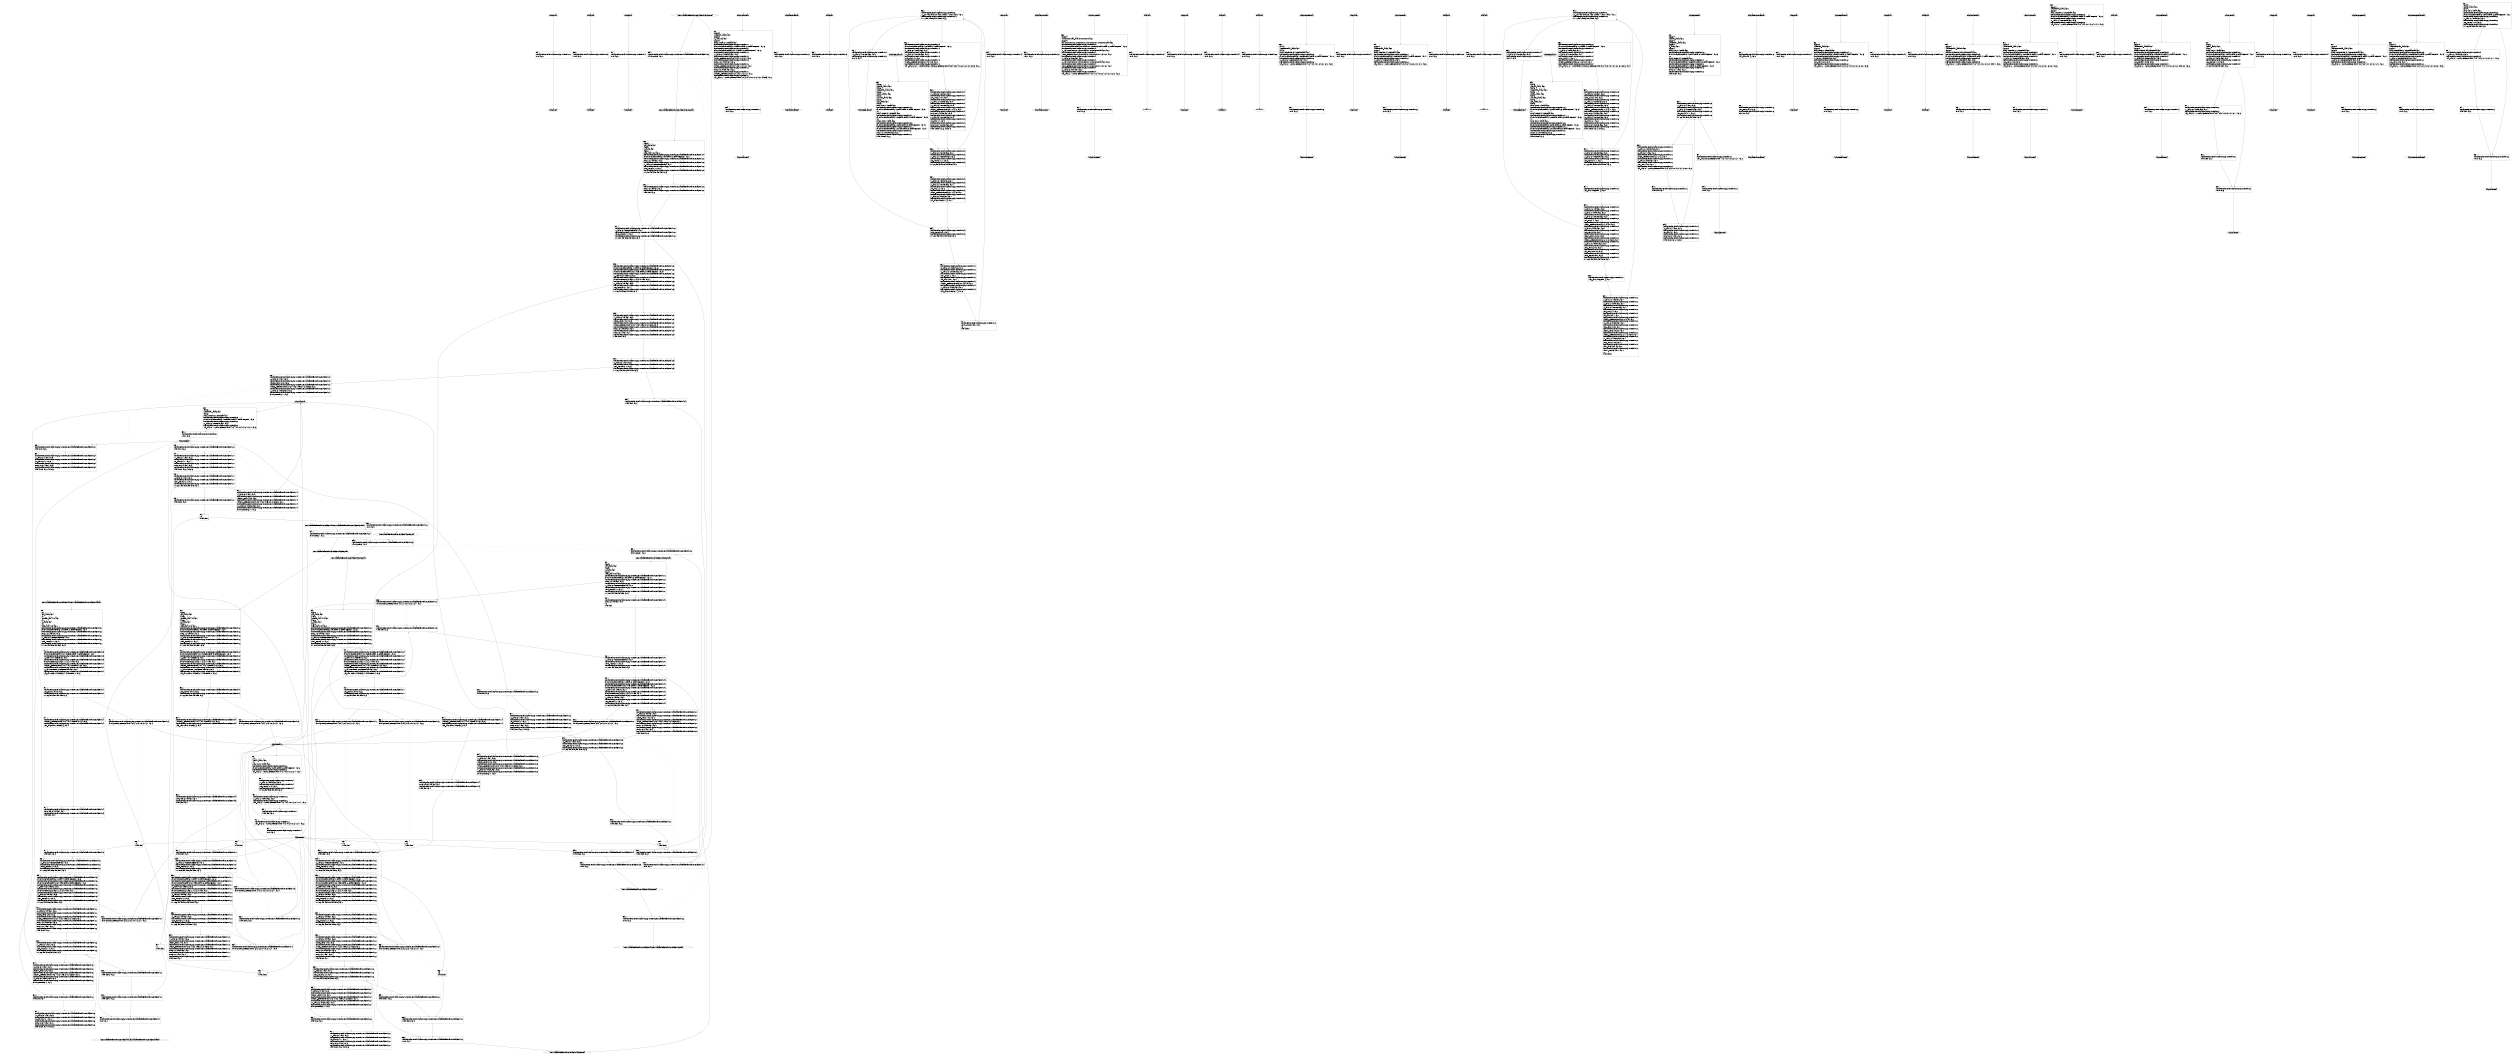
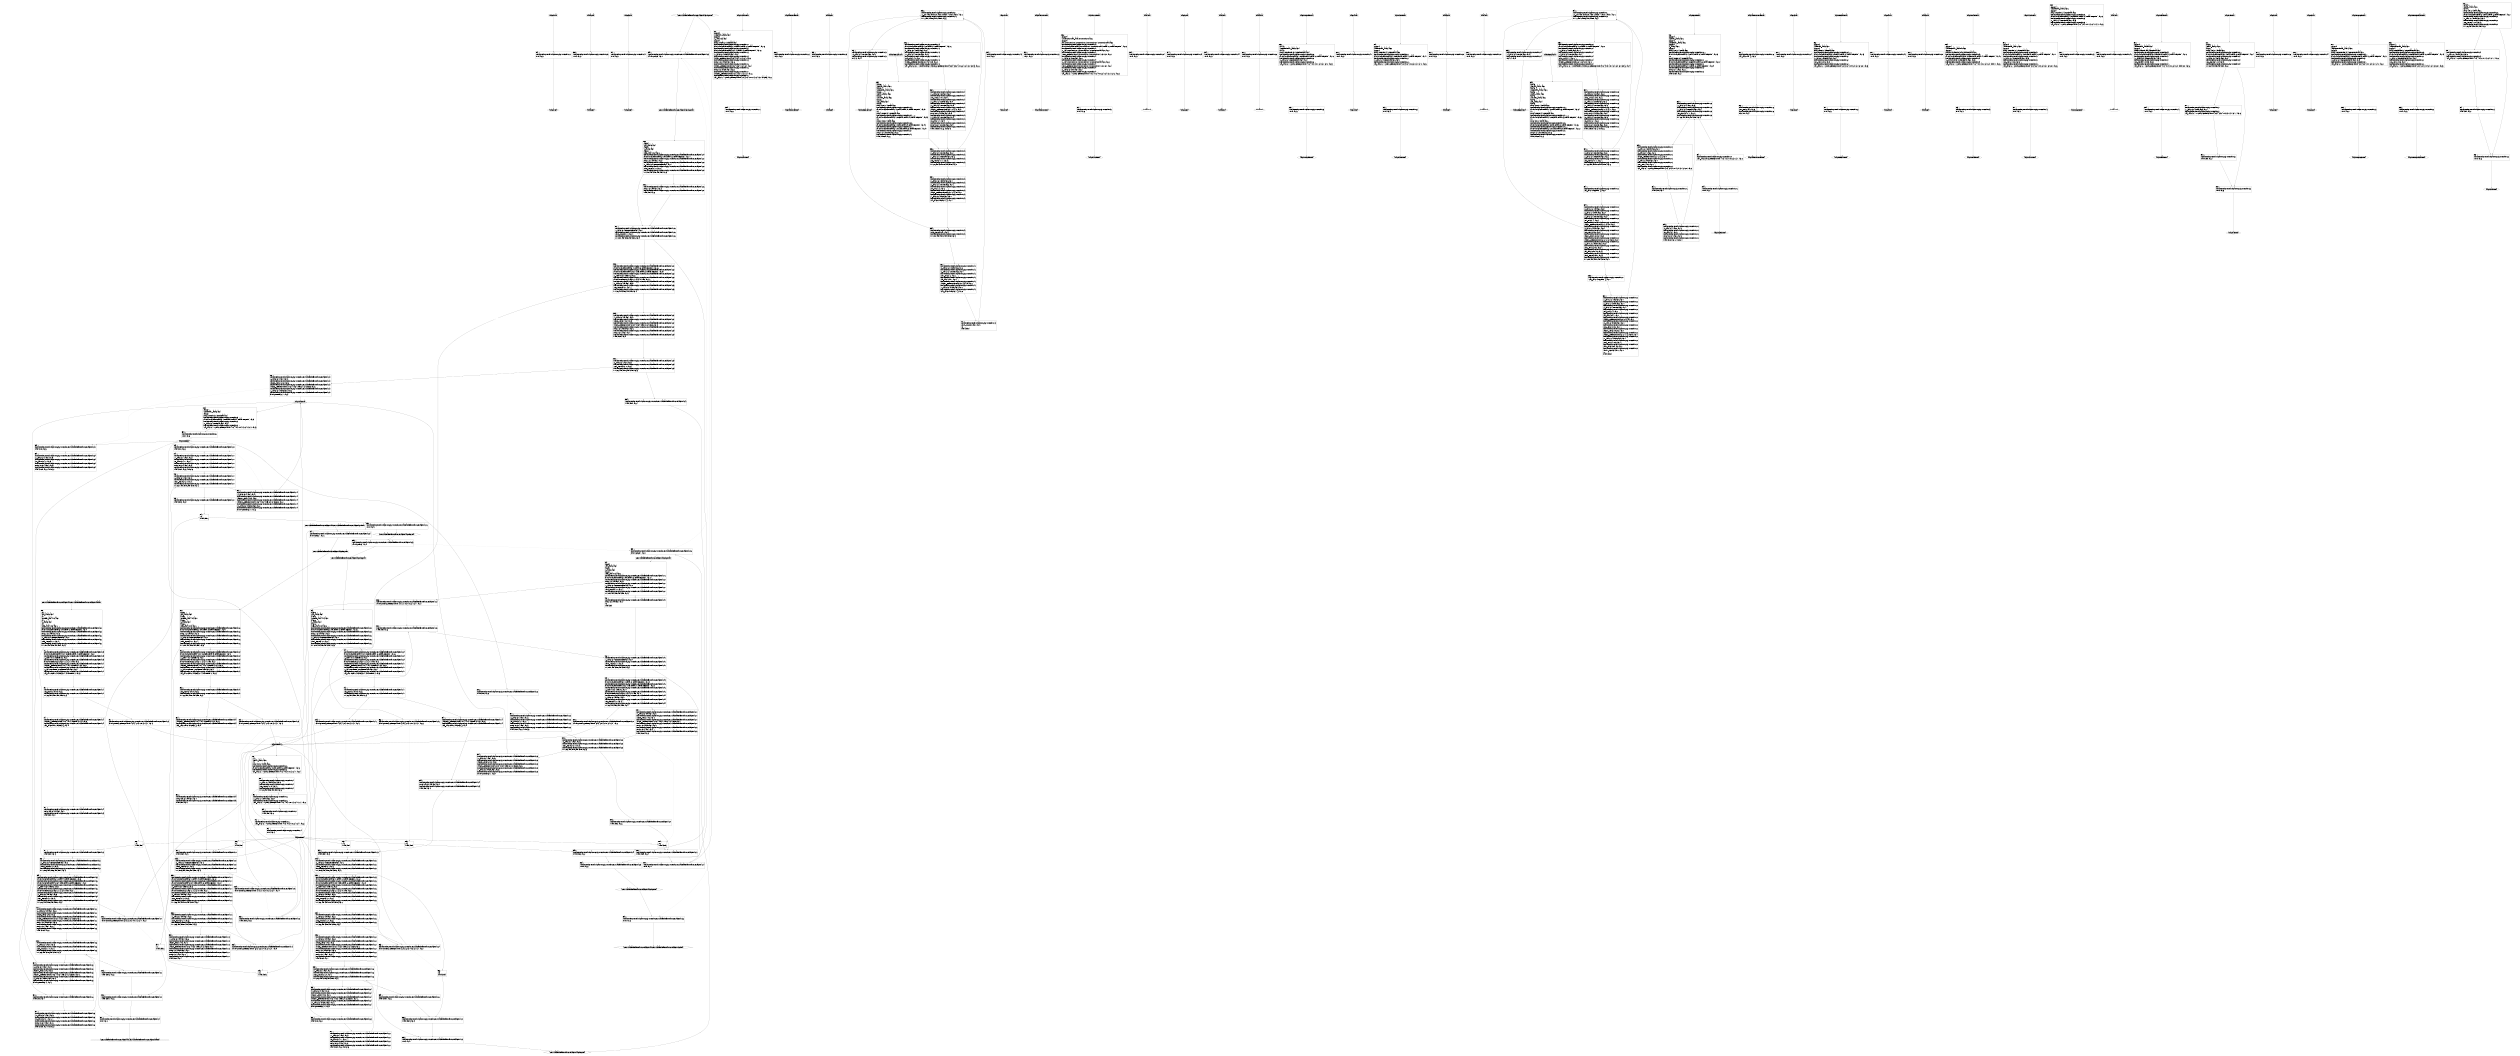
none -> (2114, 110)
